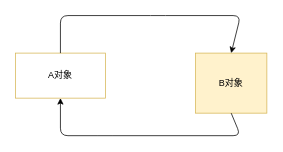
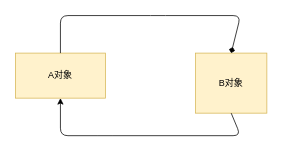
(232, 47) -> (233, 46)
(60, 75) -> (60, 75)
